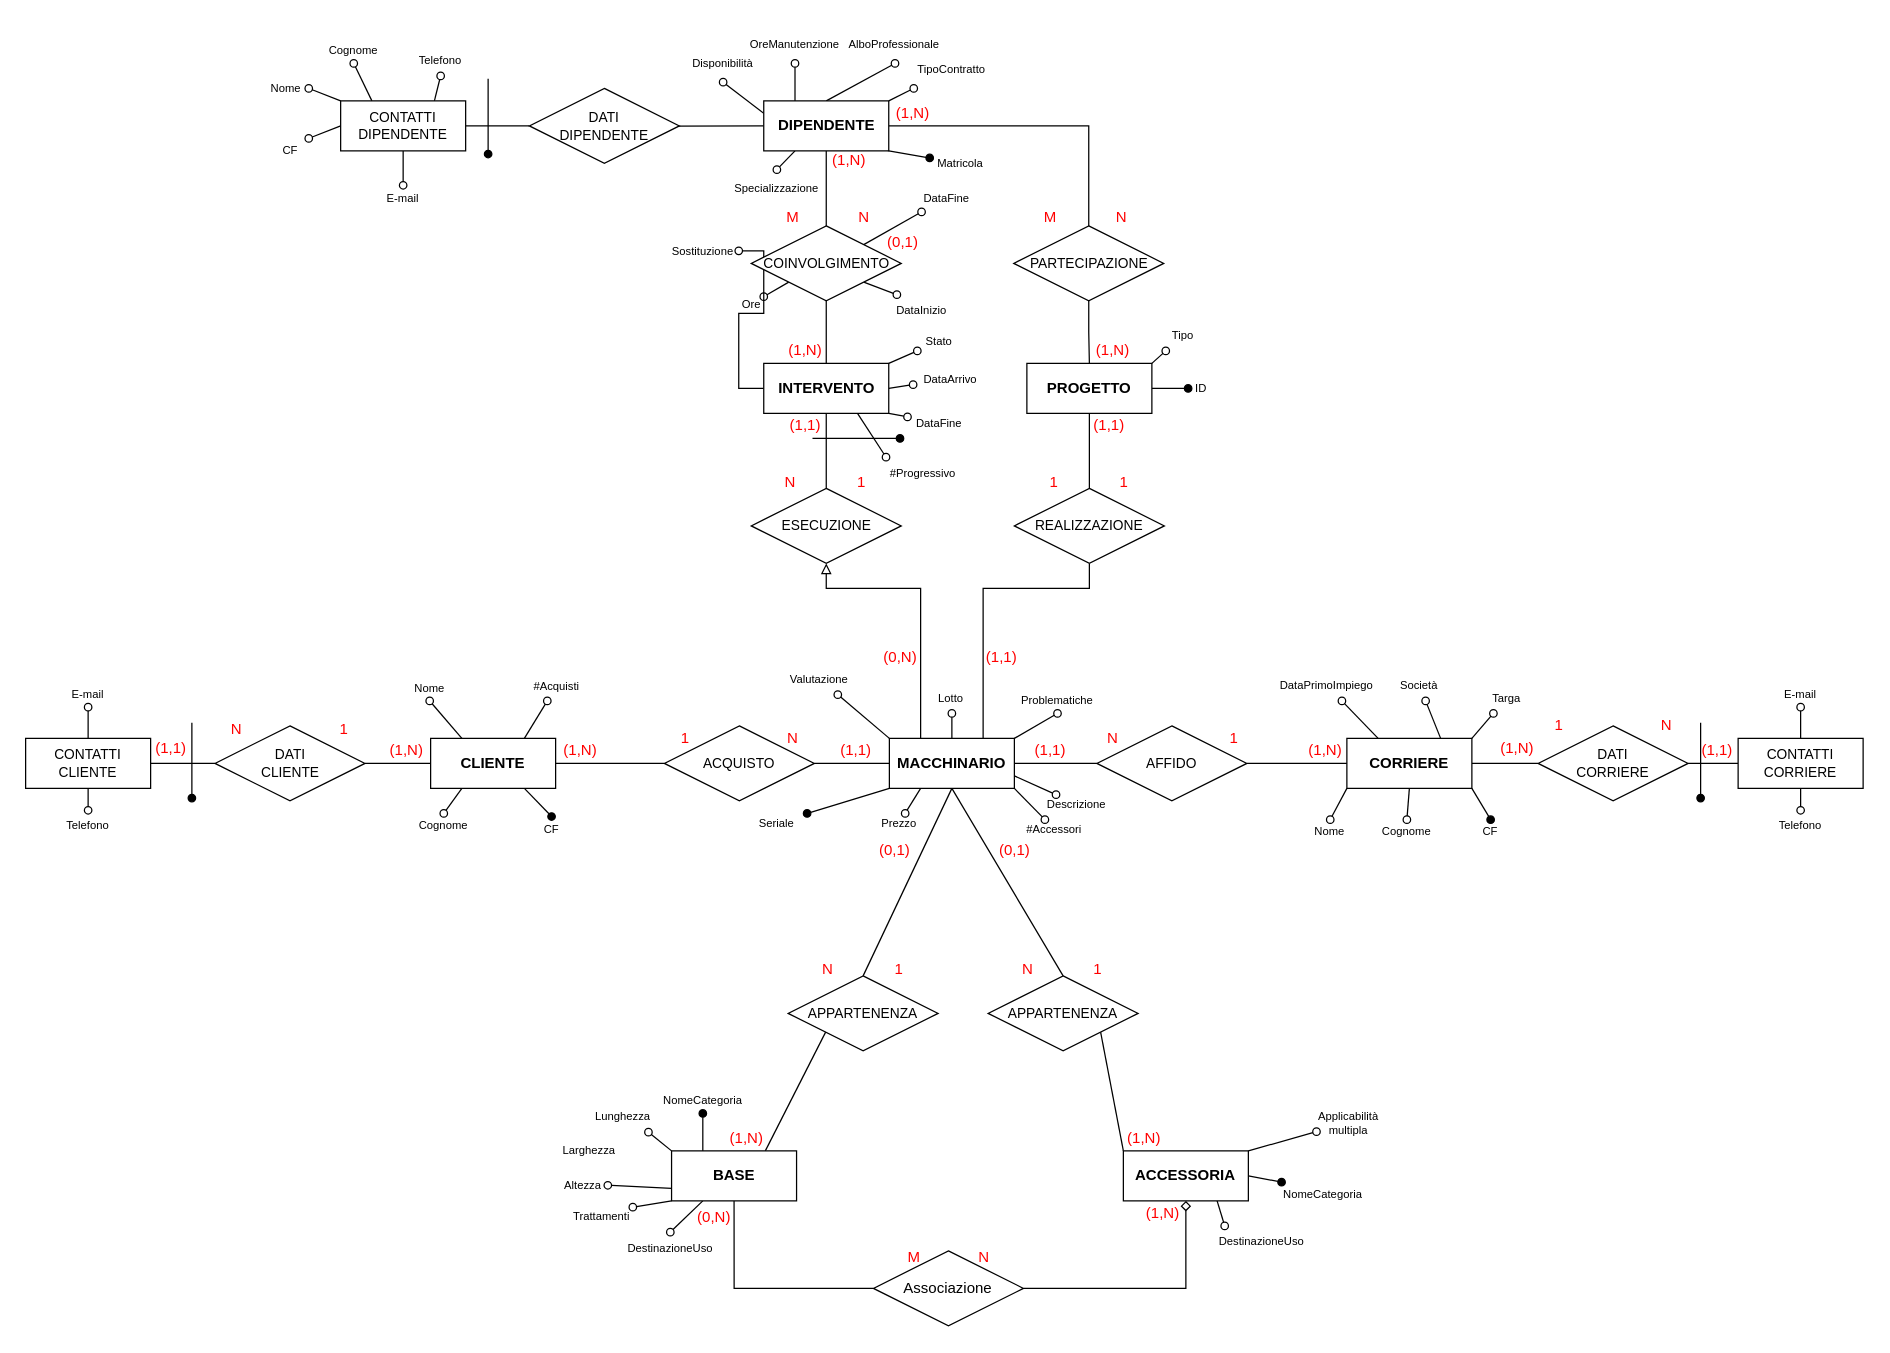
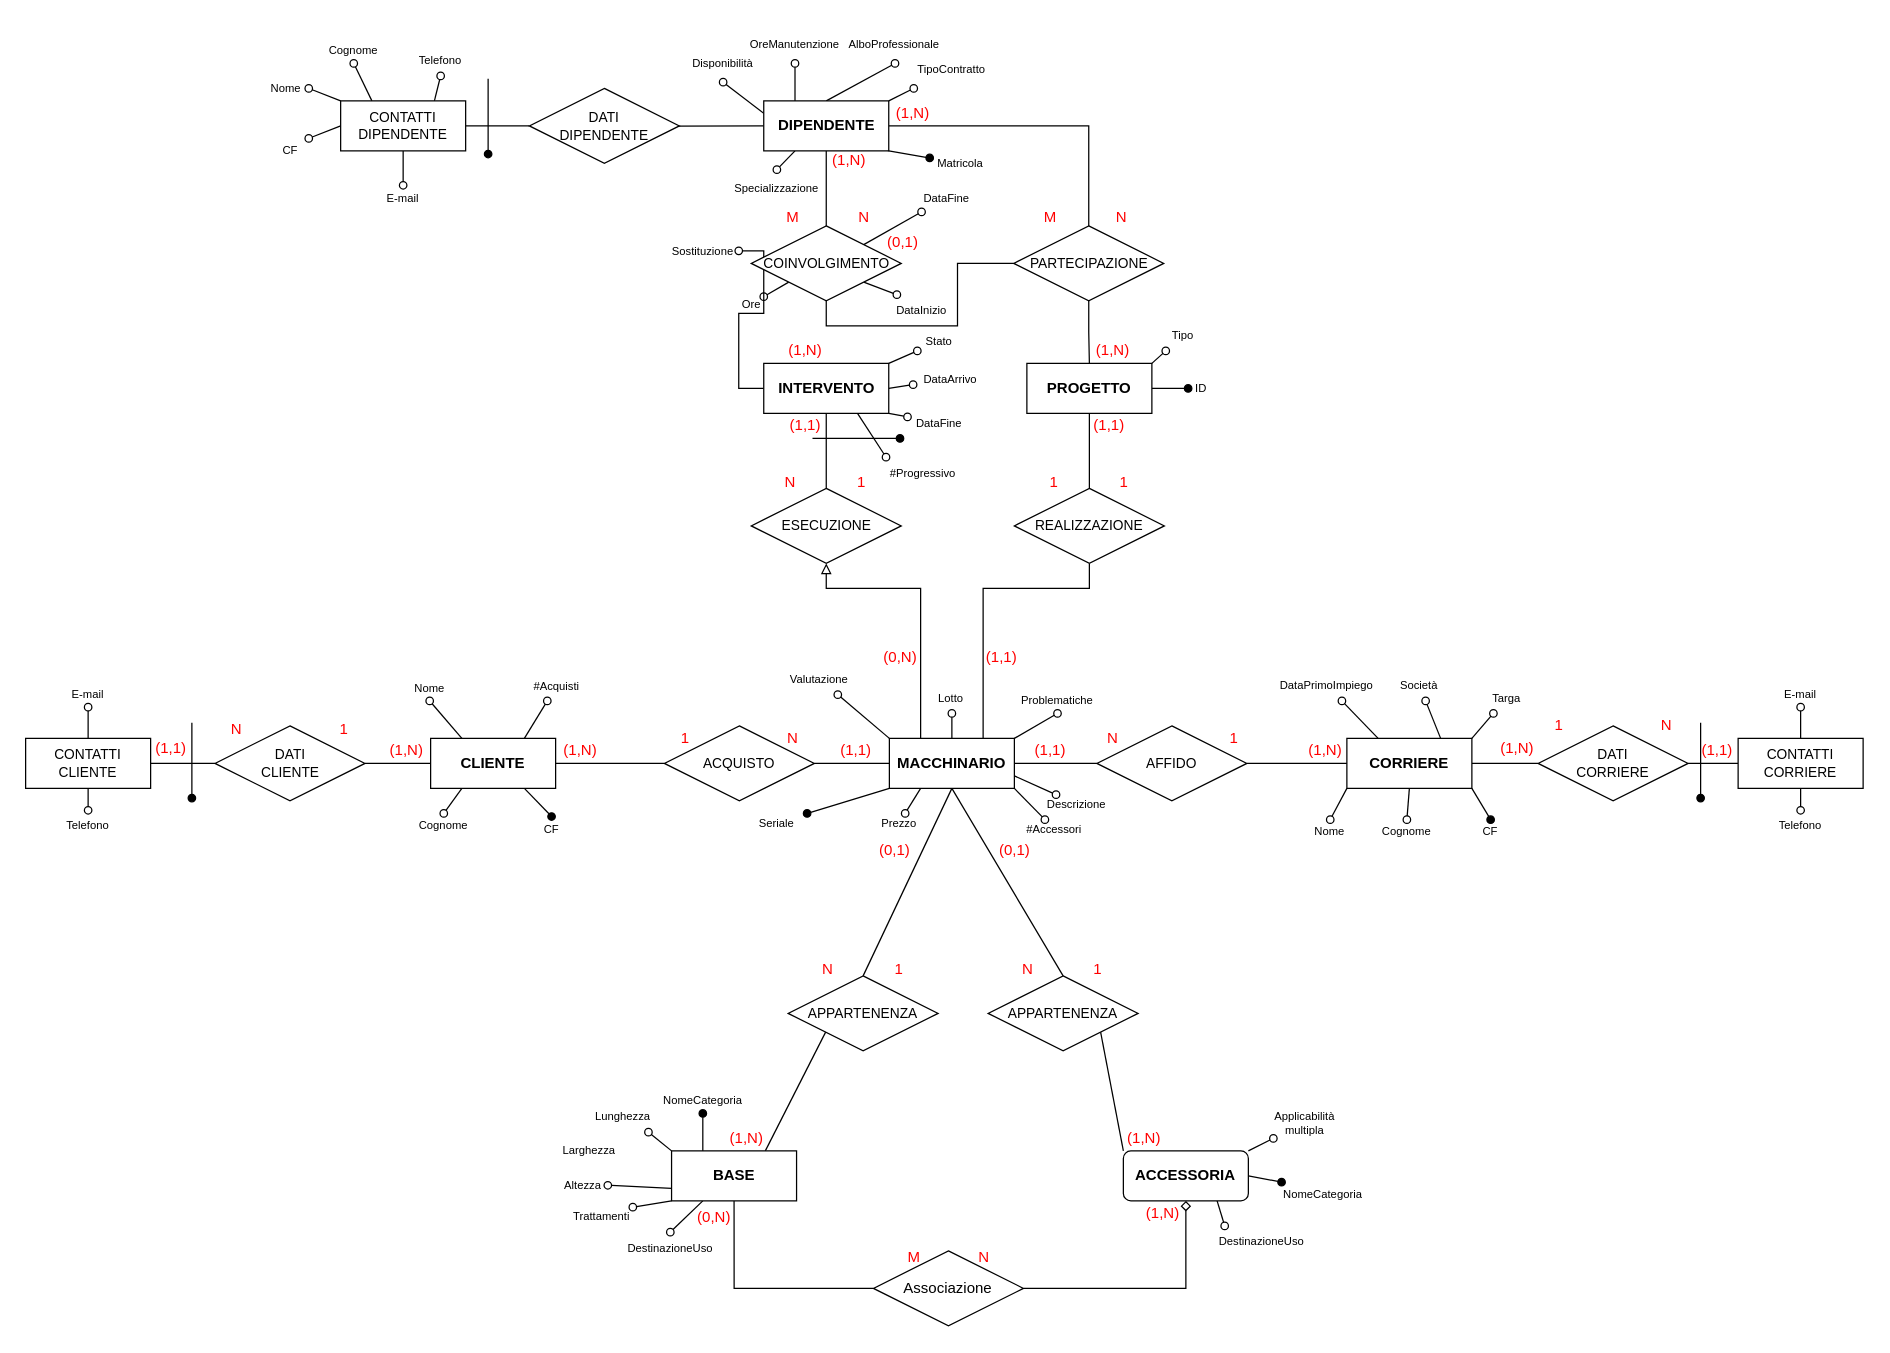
(826, 343) -> (949, 326)
(1348, 1123) -> (1305, 1123)
(1186, 1176) -> (1186, 1176)
